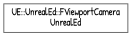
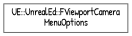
(66, 18) -> (66, 18)
